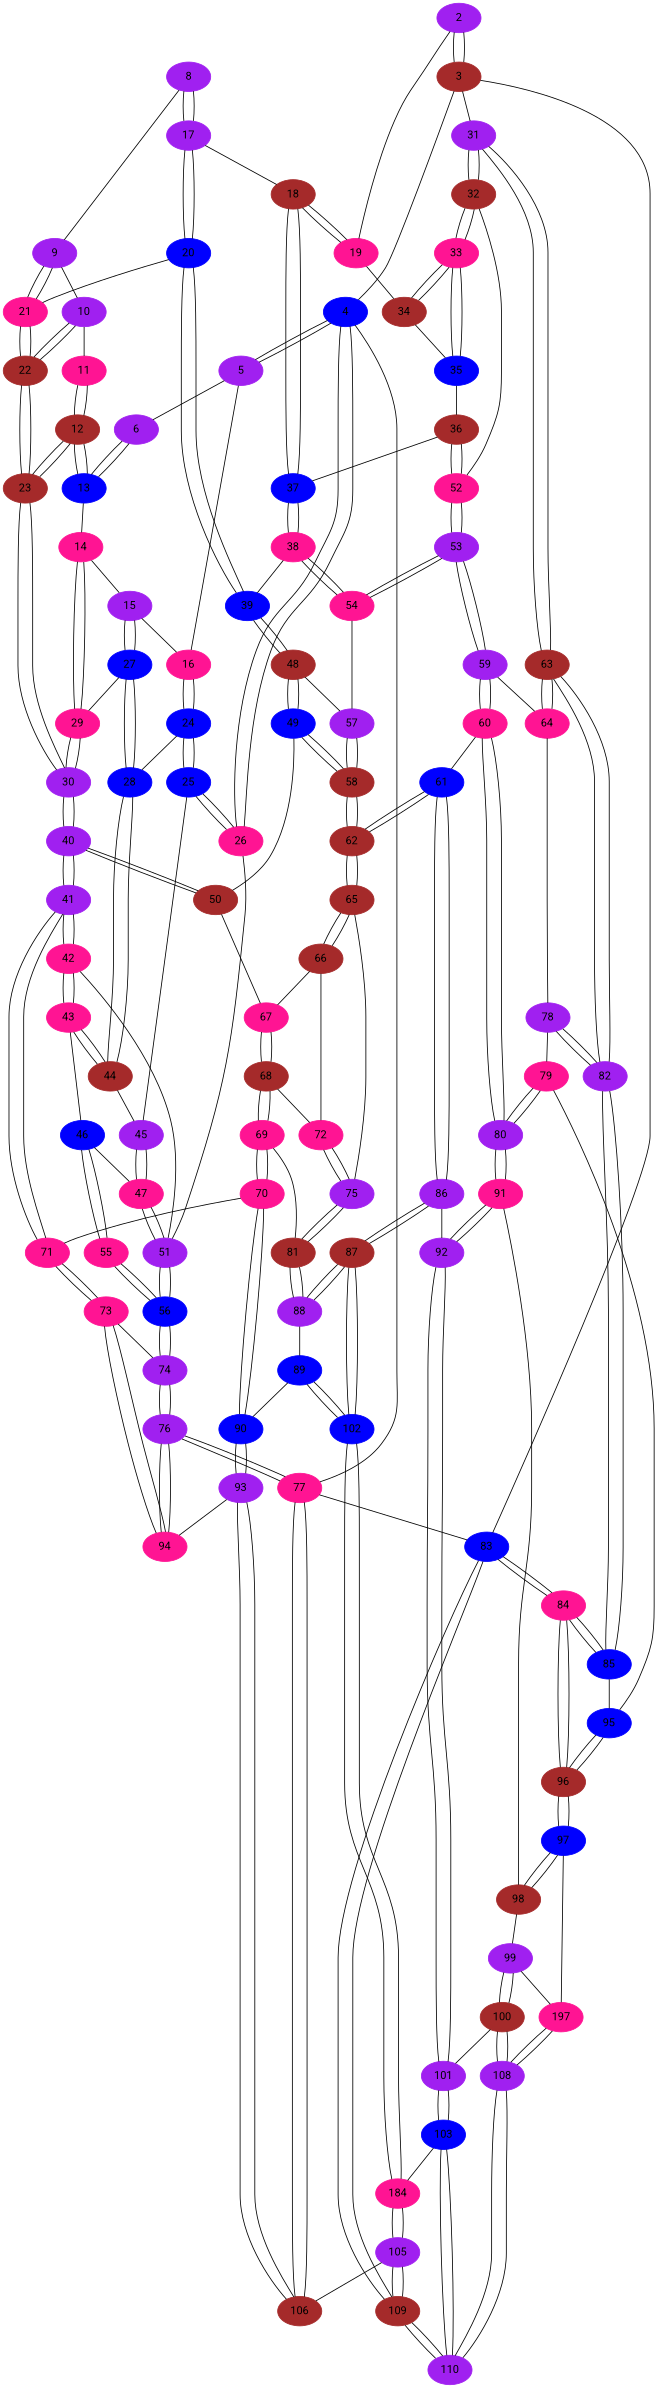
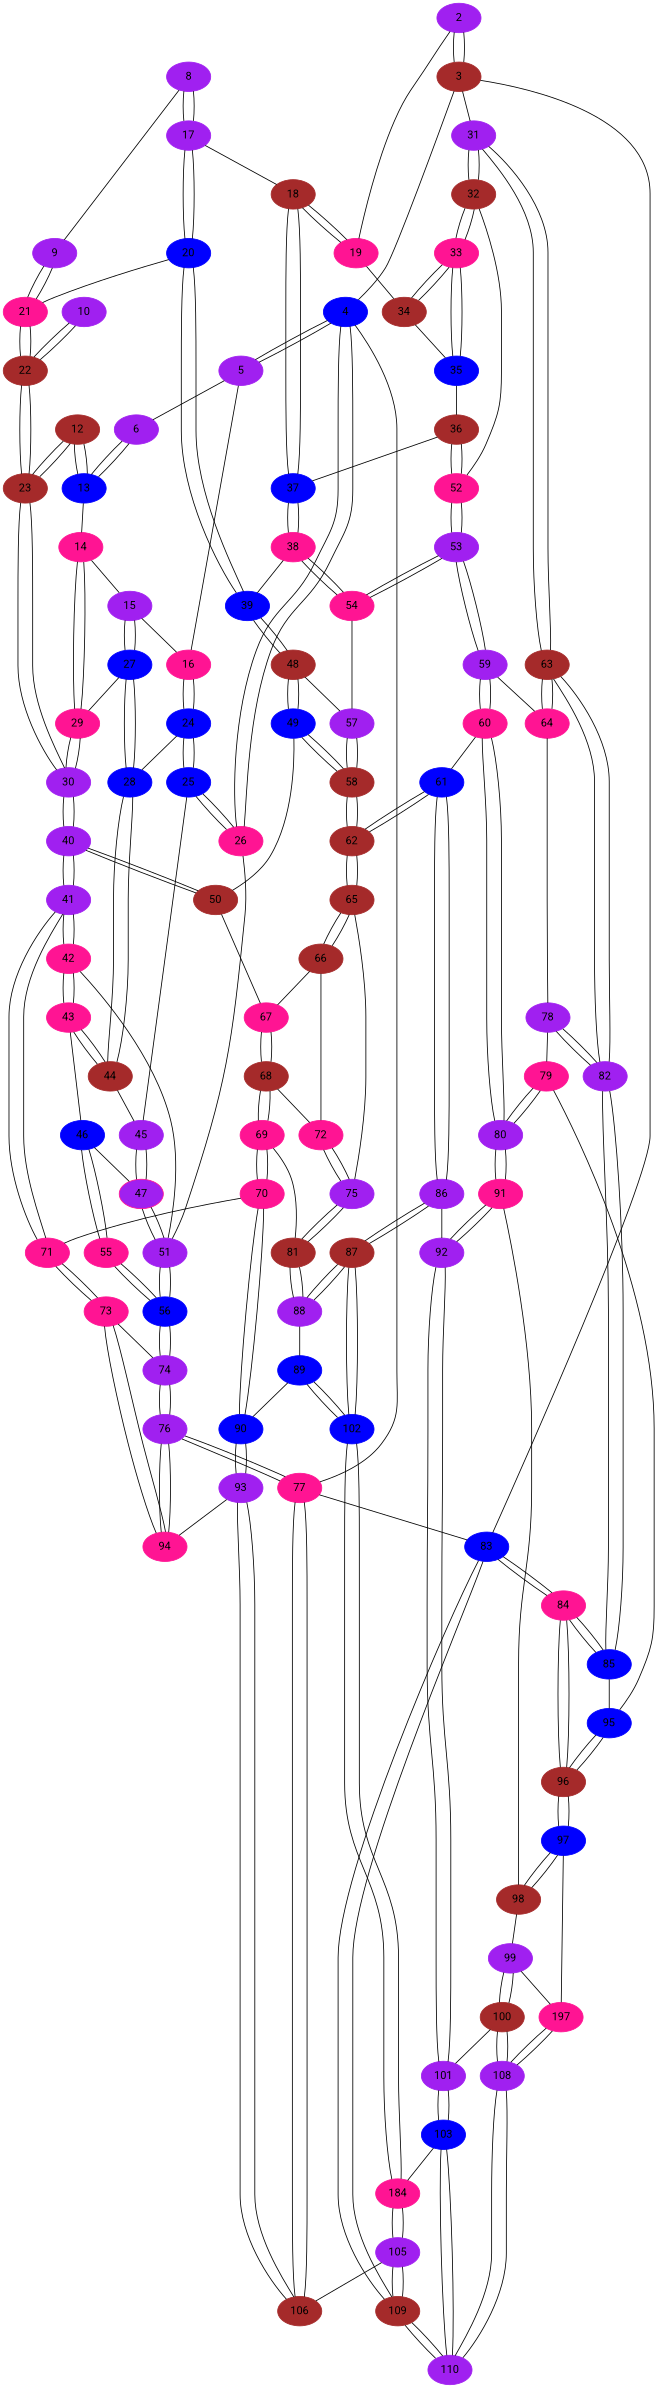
(69, 283) -> none
(84, 371) -> none
(141, 1194) -> (141, 1194)
